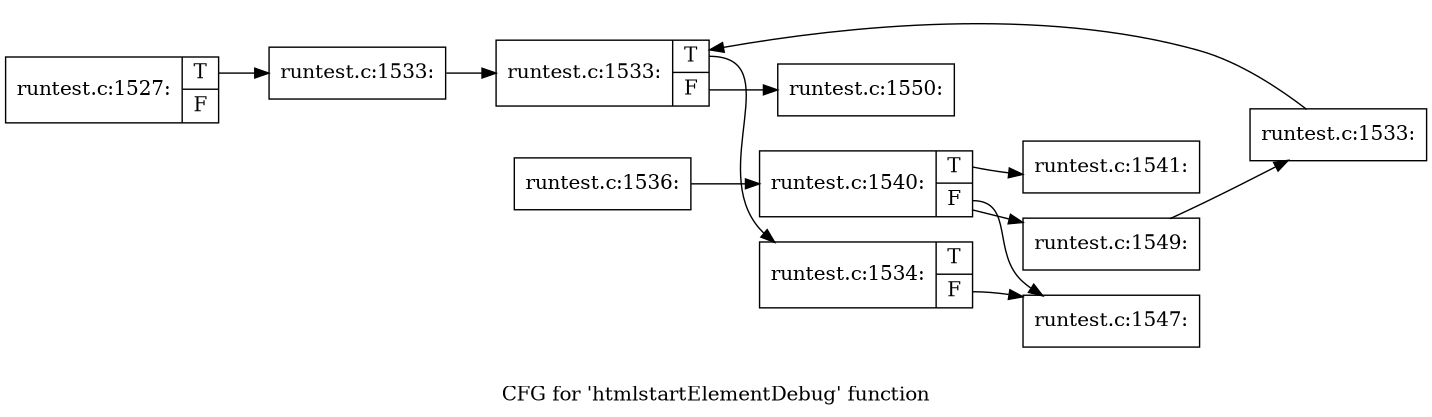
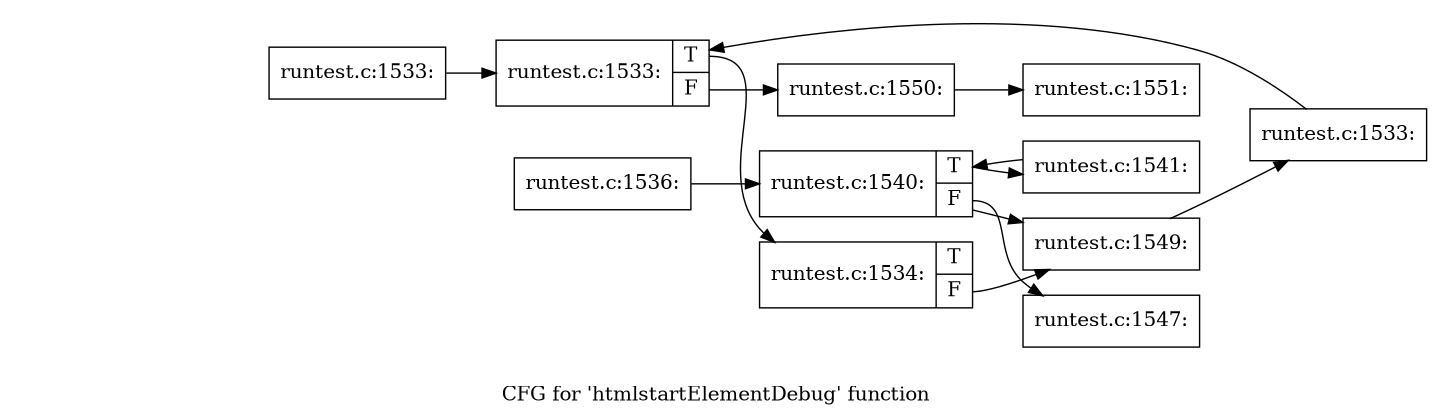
(112, 90) -> none
none -> (1111, 90)
none -> (1005, 162)
(991, 292) -> (1005, 285)
